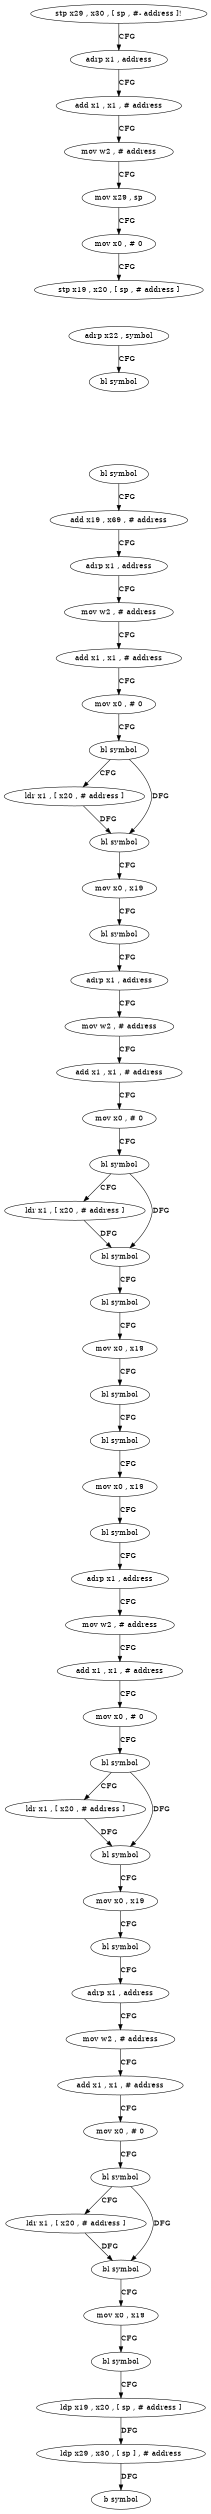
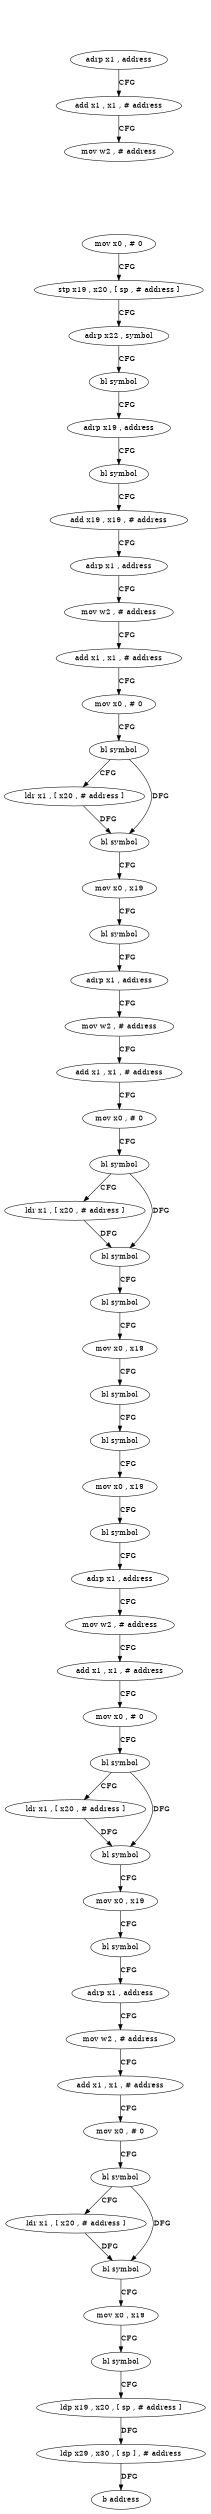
(119, 14) -> none
(119, 198) -> none
none -> (119, 310)
none -> (119, 428)
(119, 520) -> (119, 520)
(121, 2500) -> (121, 2500)
